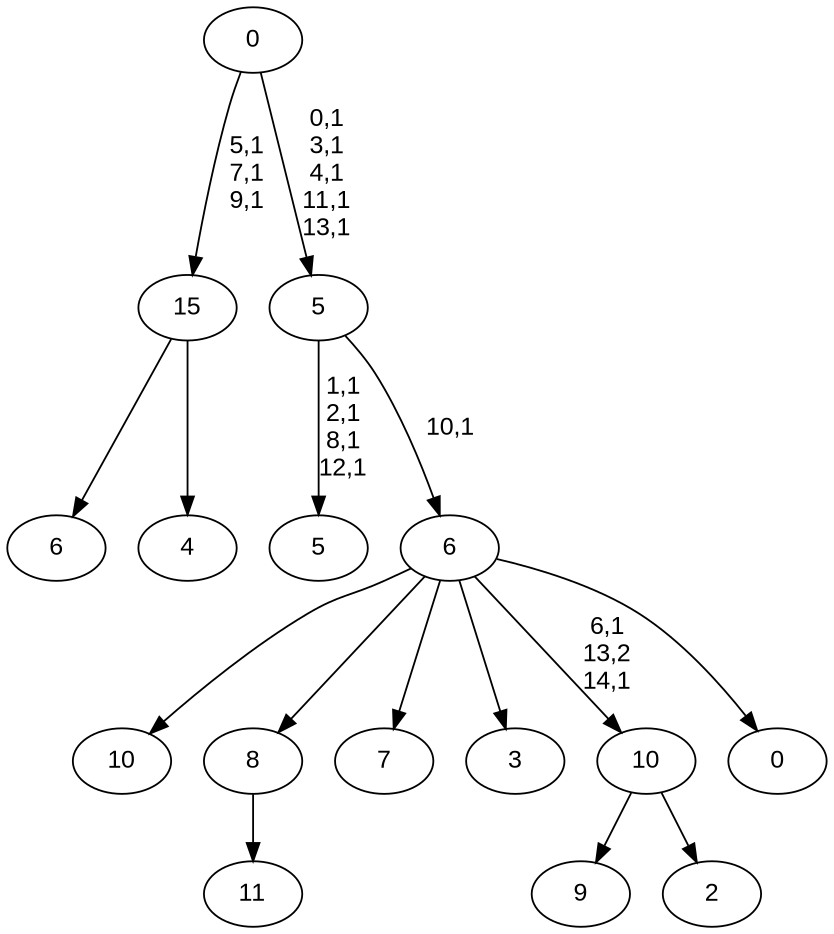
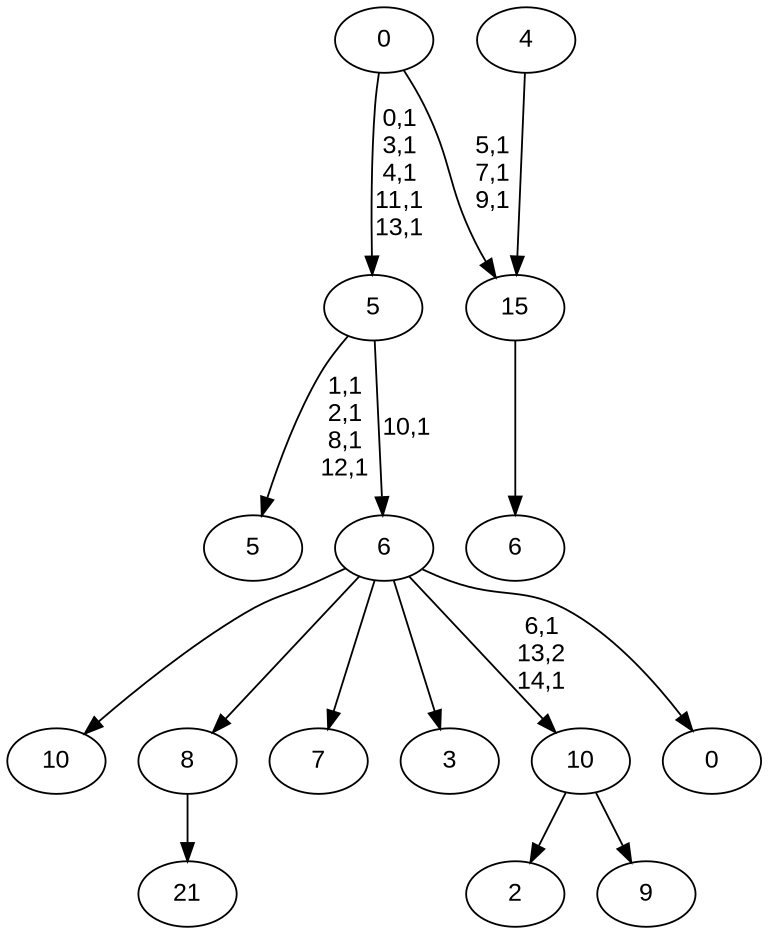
(188, 419) -> (521, 165)
(253, 894) -> (188, 894)
